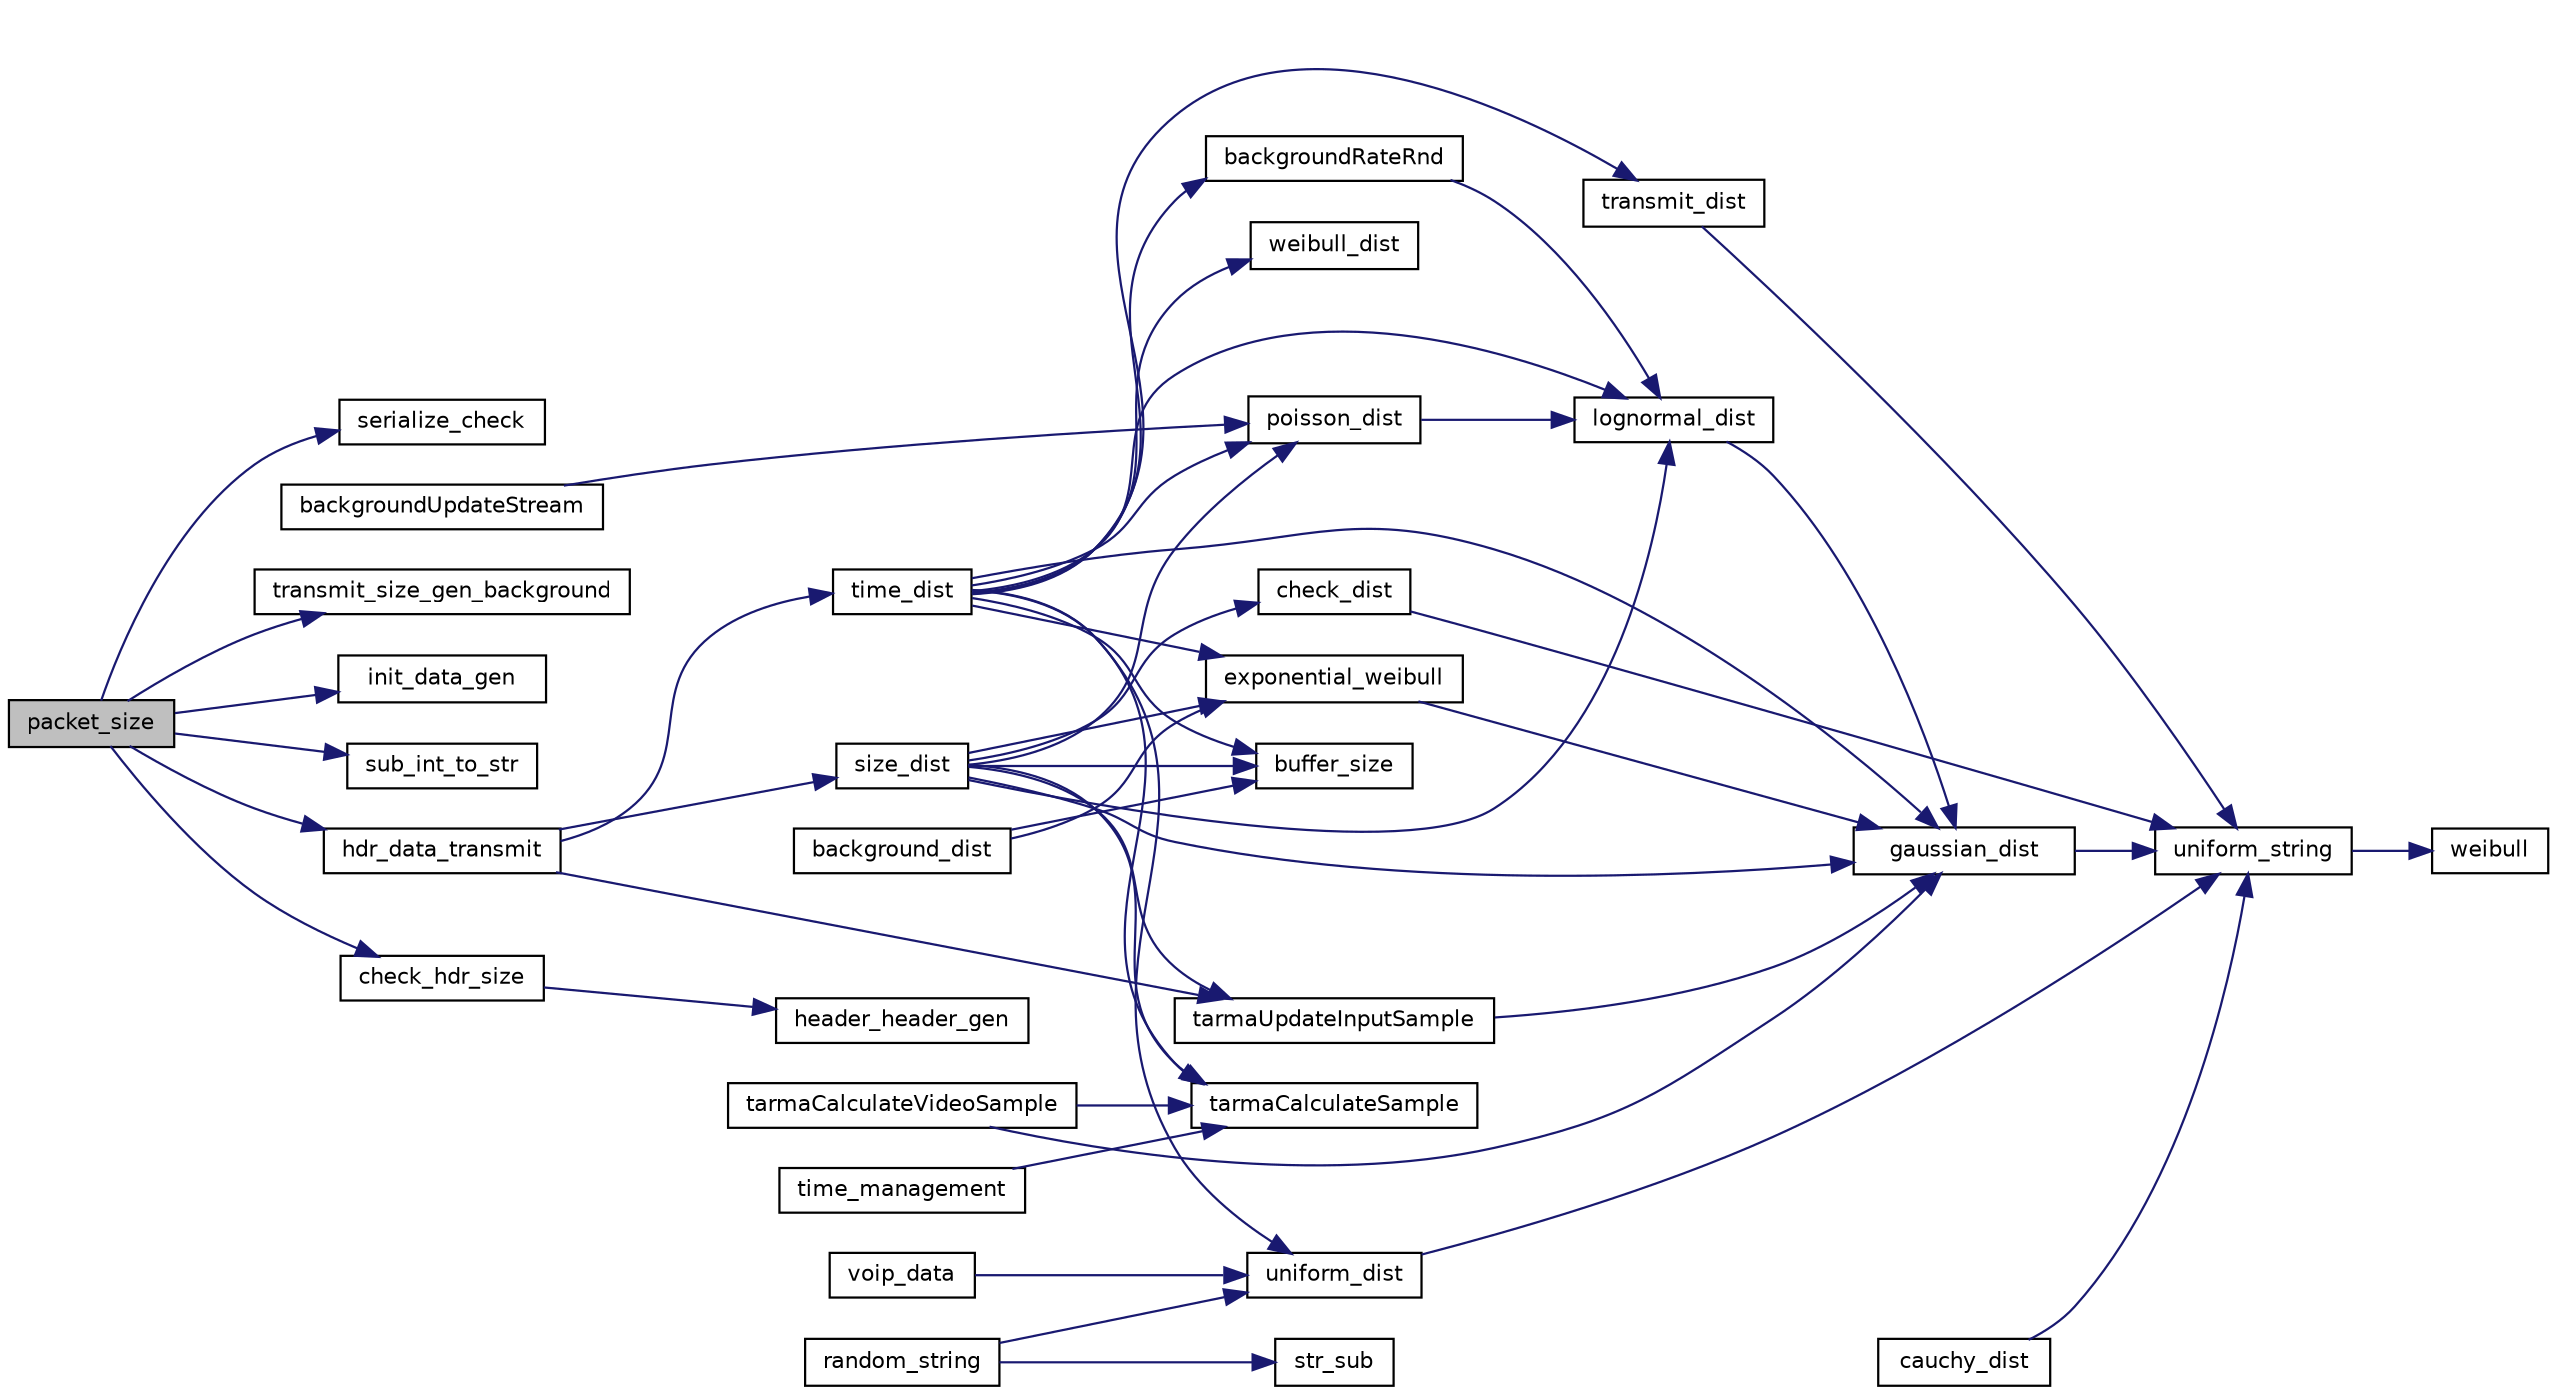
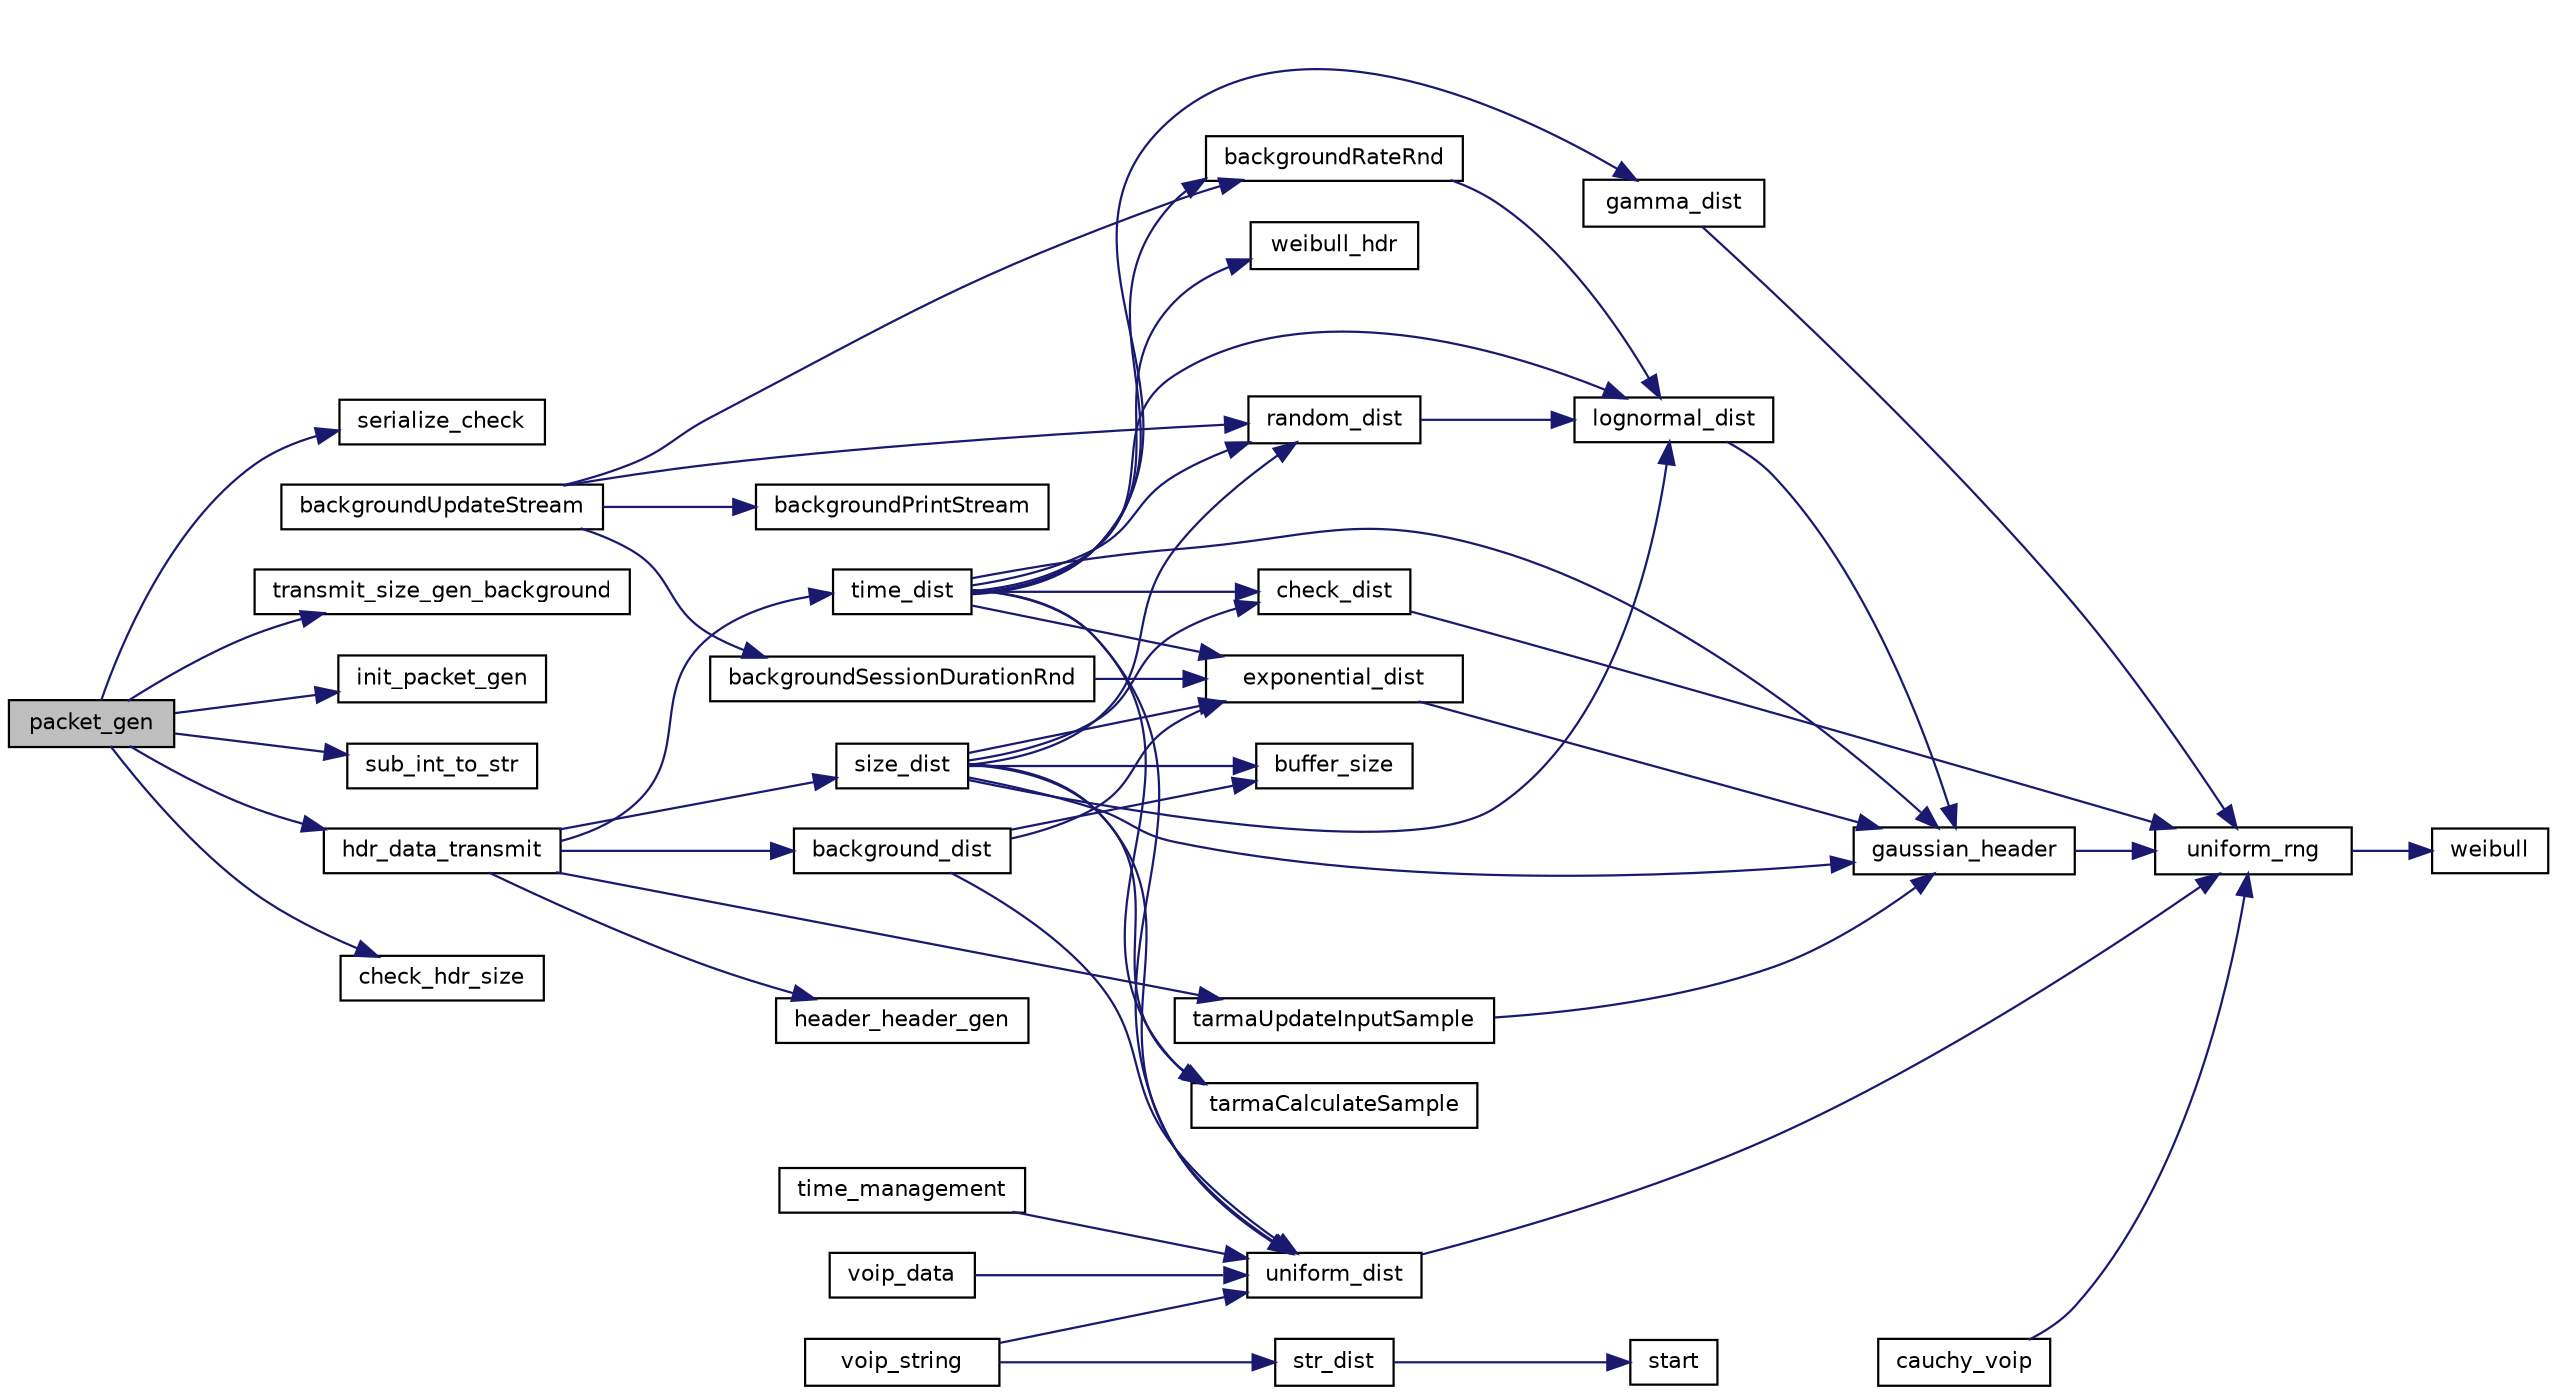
(1674, 203) -> (1674, 203)
(1334, 246) -> (1334, 246)
none -> (886, 325)
(1334, 420) -> (1334, 420)
none -> (902, 507)
(1116, 653) -> (1104, 592)
(442, 679) -> (442, 679)
none -> (902, 679)
(1334, 679) -> (1334, 679)
(92, 724) -> (92, 724)
(1123, 843) -> (1145, 975)
none -> (666, 851)
(1964, 851) -> (1964, 851)
(2253, 851) -> (2253, 851)
(648, 997) -> (638, 939)
none -> (1121, 1019)
(902, 1105) -> none
(1074, 1157) -> (1119, 1233)
(902, 1362) -> (902, 1362)
(1334, 1362) -> (1334, 1362)
none -> (1674, 1362)
(1964, 1362) -> (1964, 1362)
